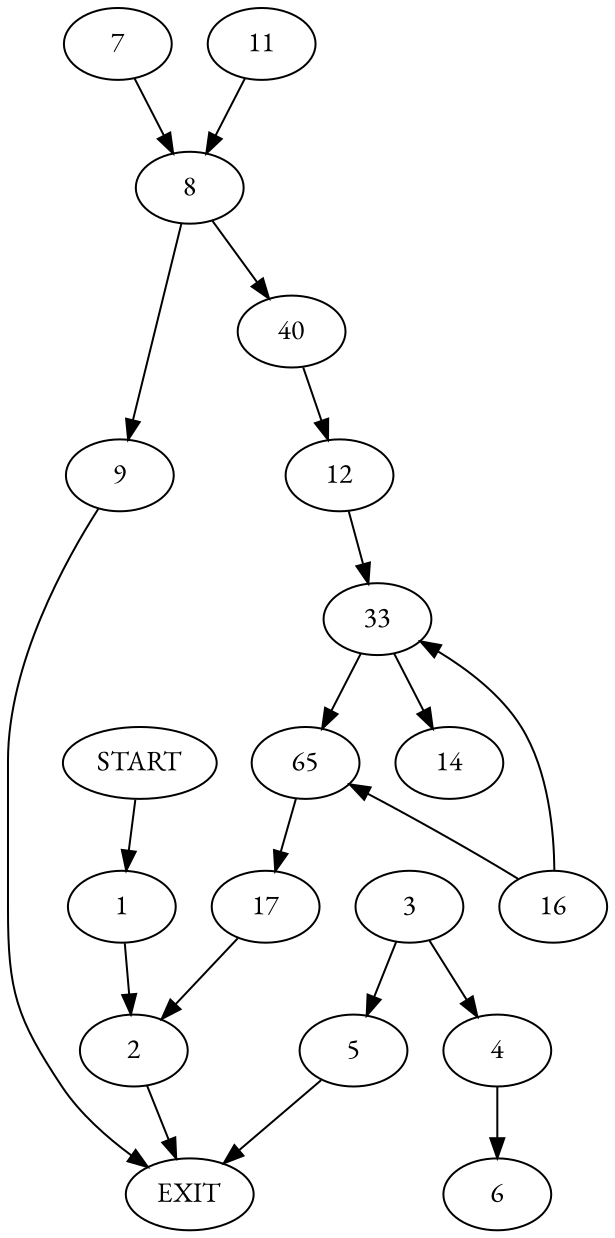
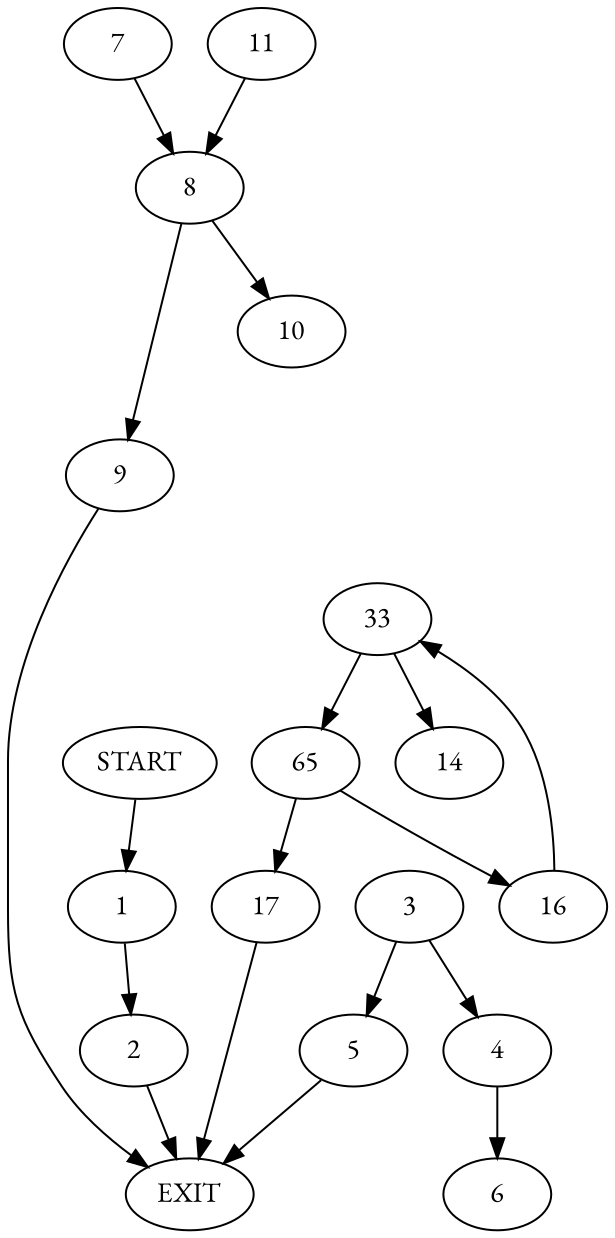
(292, 332) -> (292, 332)
(340, 475) -> none
(443, 835) -> (415, 834)
(207, 971) -> (230, 1041)
